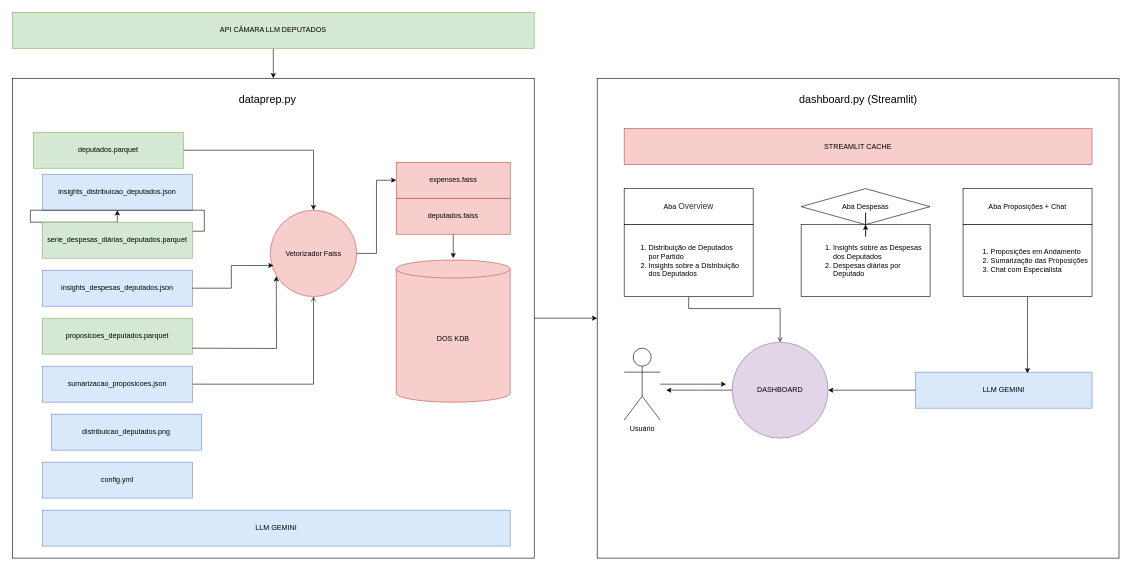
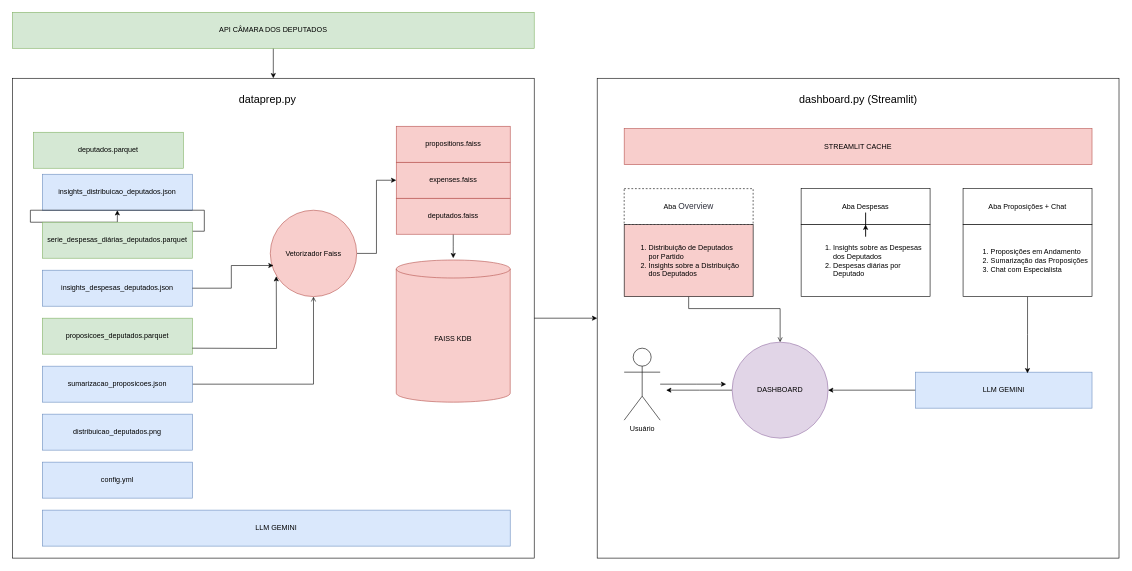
(273, 30) -> (273, 30)
none -> (453, 144)
(314, 177) -> none
(689, 207) -> (689, 207)
(866, 207) -> (866, 207)
(689, 261) -> (689, 261)
(453, 339) -> (453, 339)
(126, 432) -> (117, 432)
